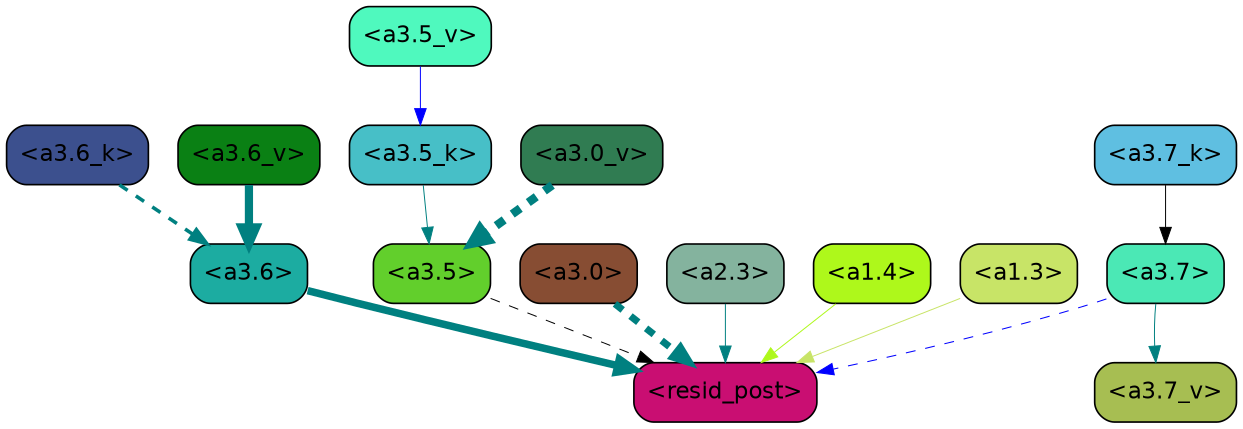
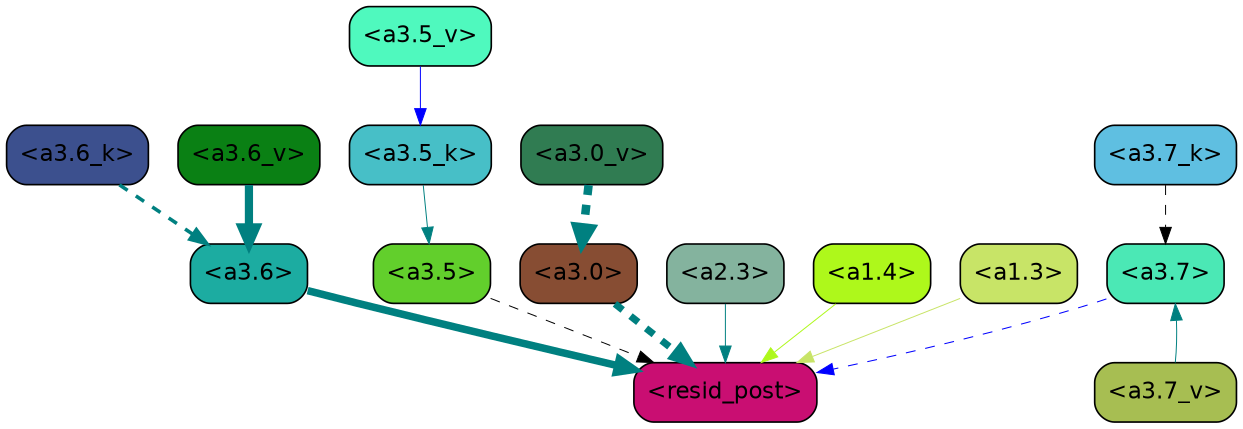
(1166, 206) -> (1166, 206)
(519, 209) -> (586, 206)
(1155, 325) -> (1177, 341)
